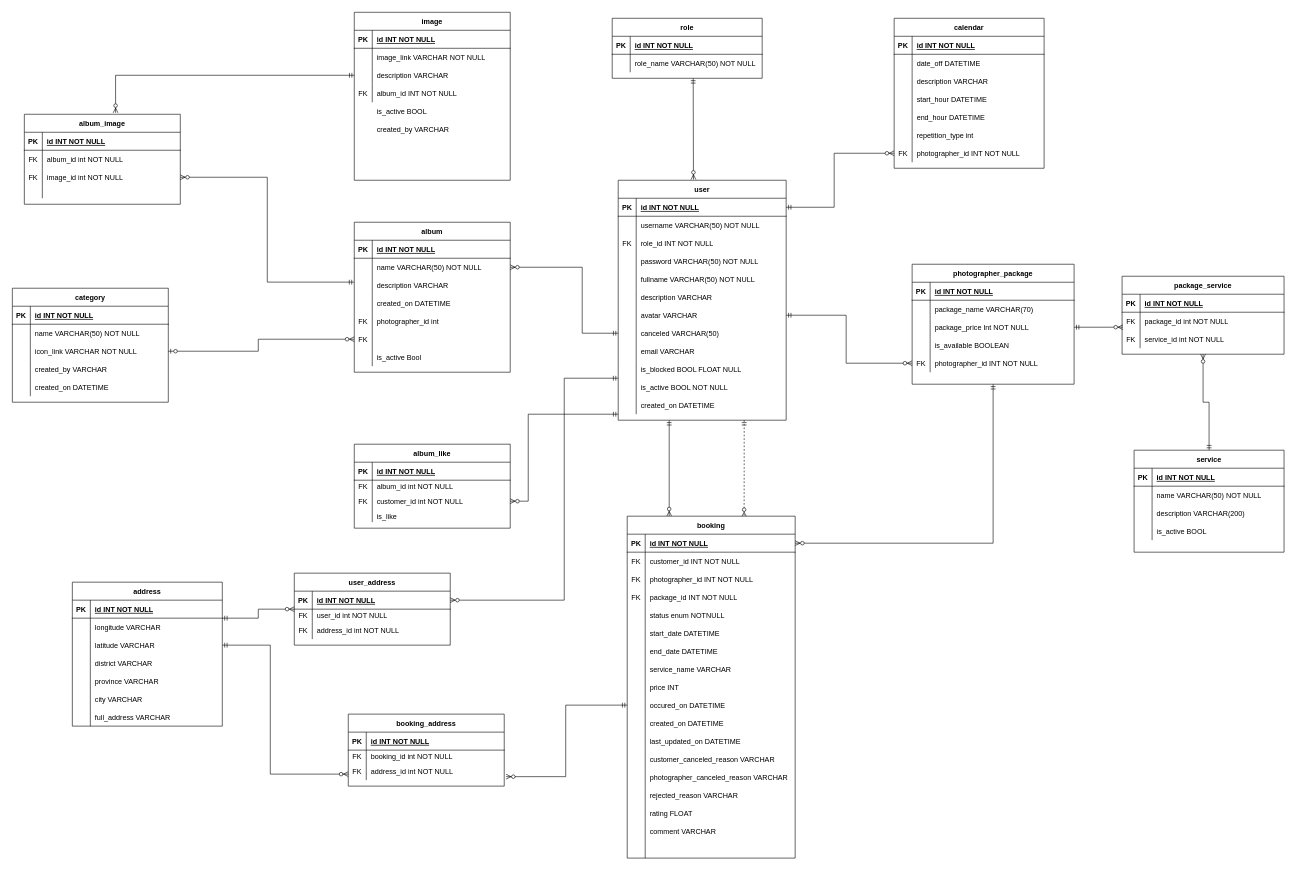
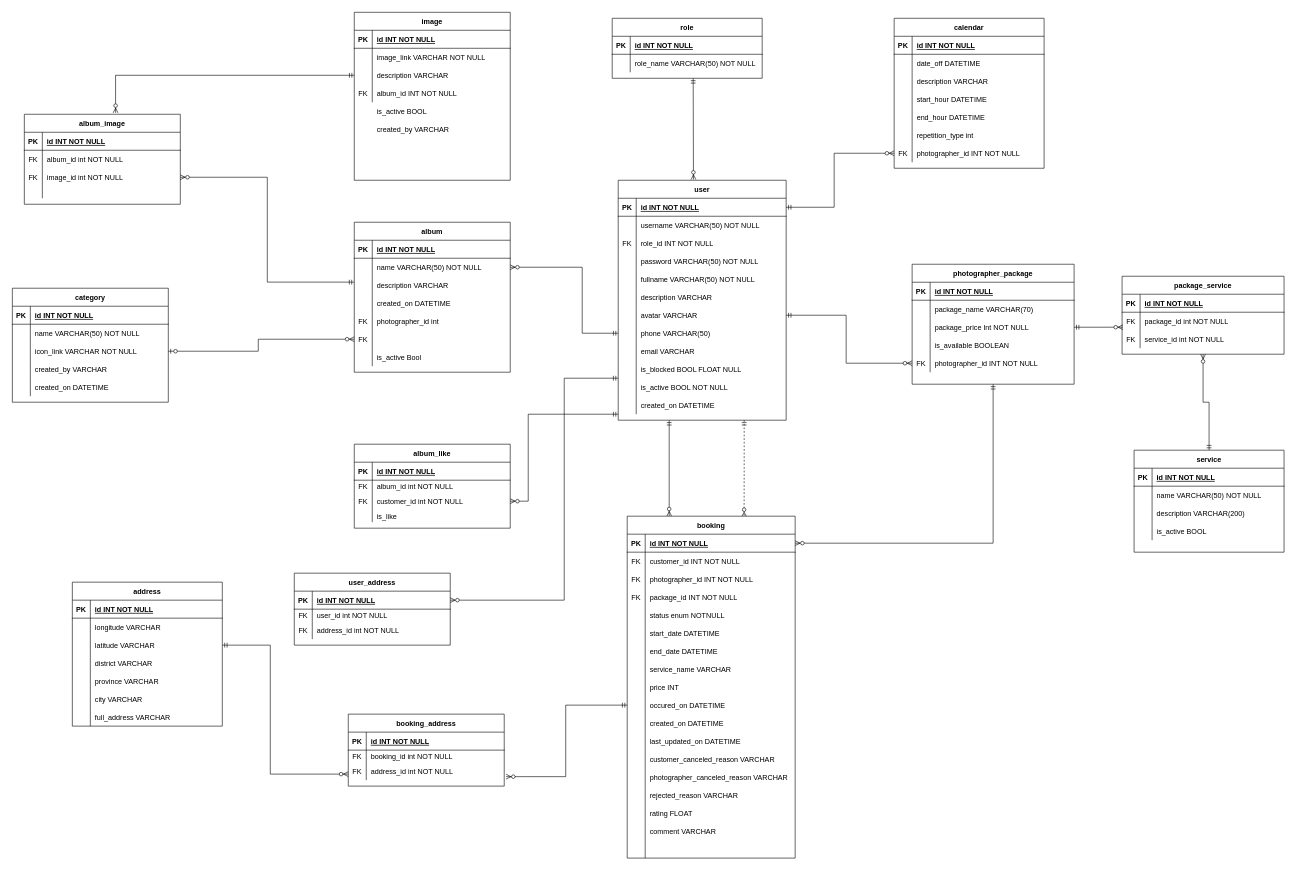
(679, 334) -> (674, 334)
(258, 614) -> none
